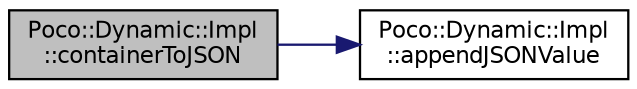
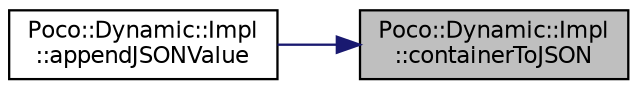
(307, 45) -> (307, 45)
